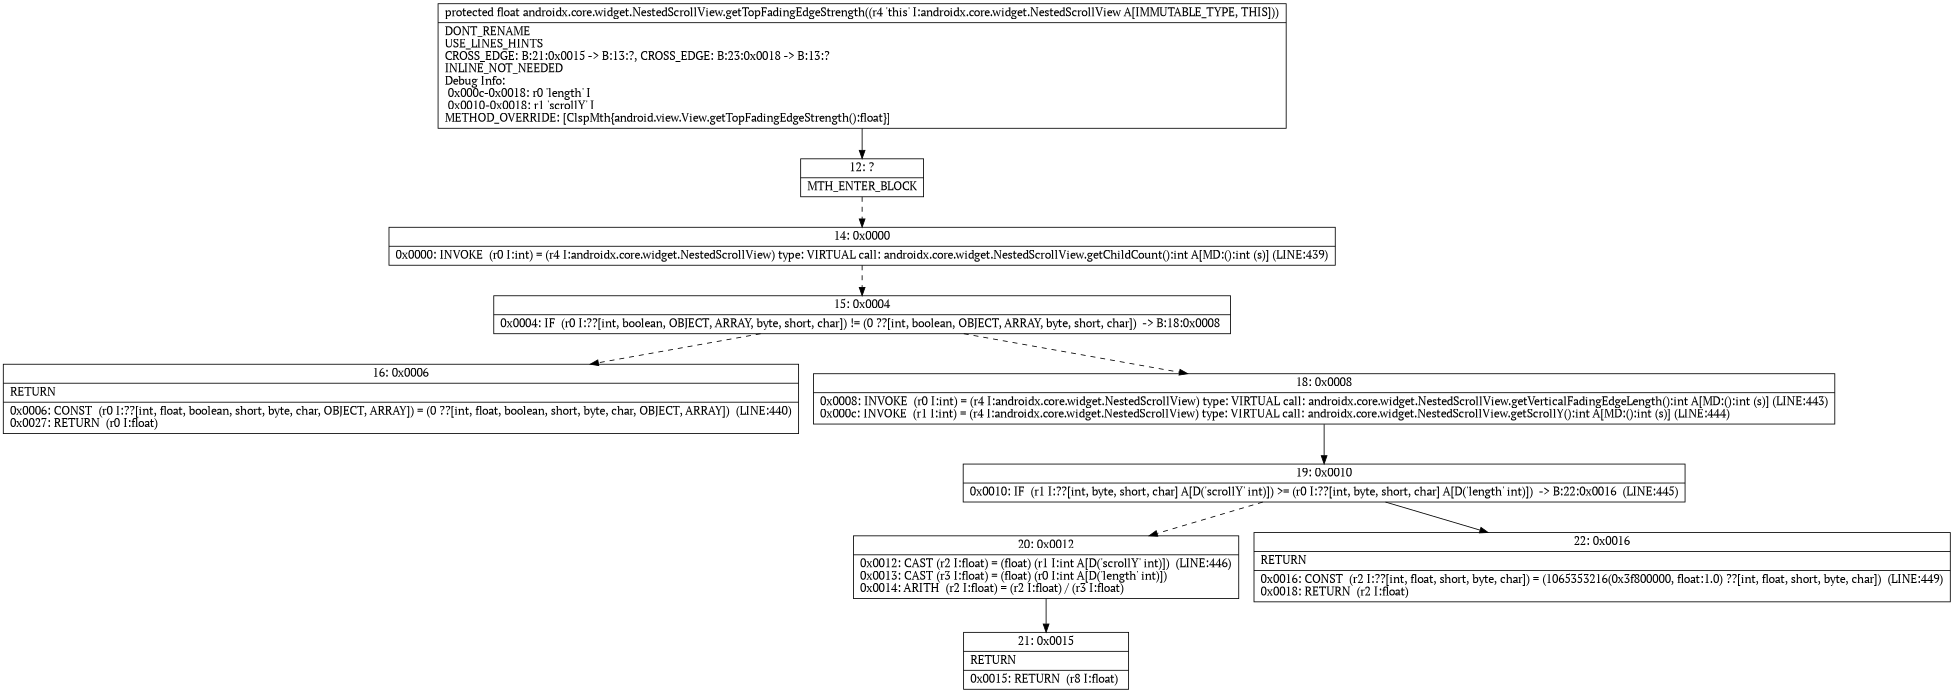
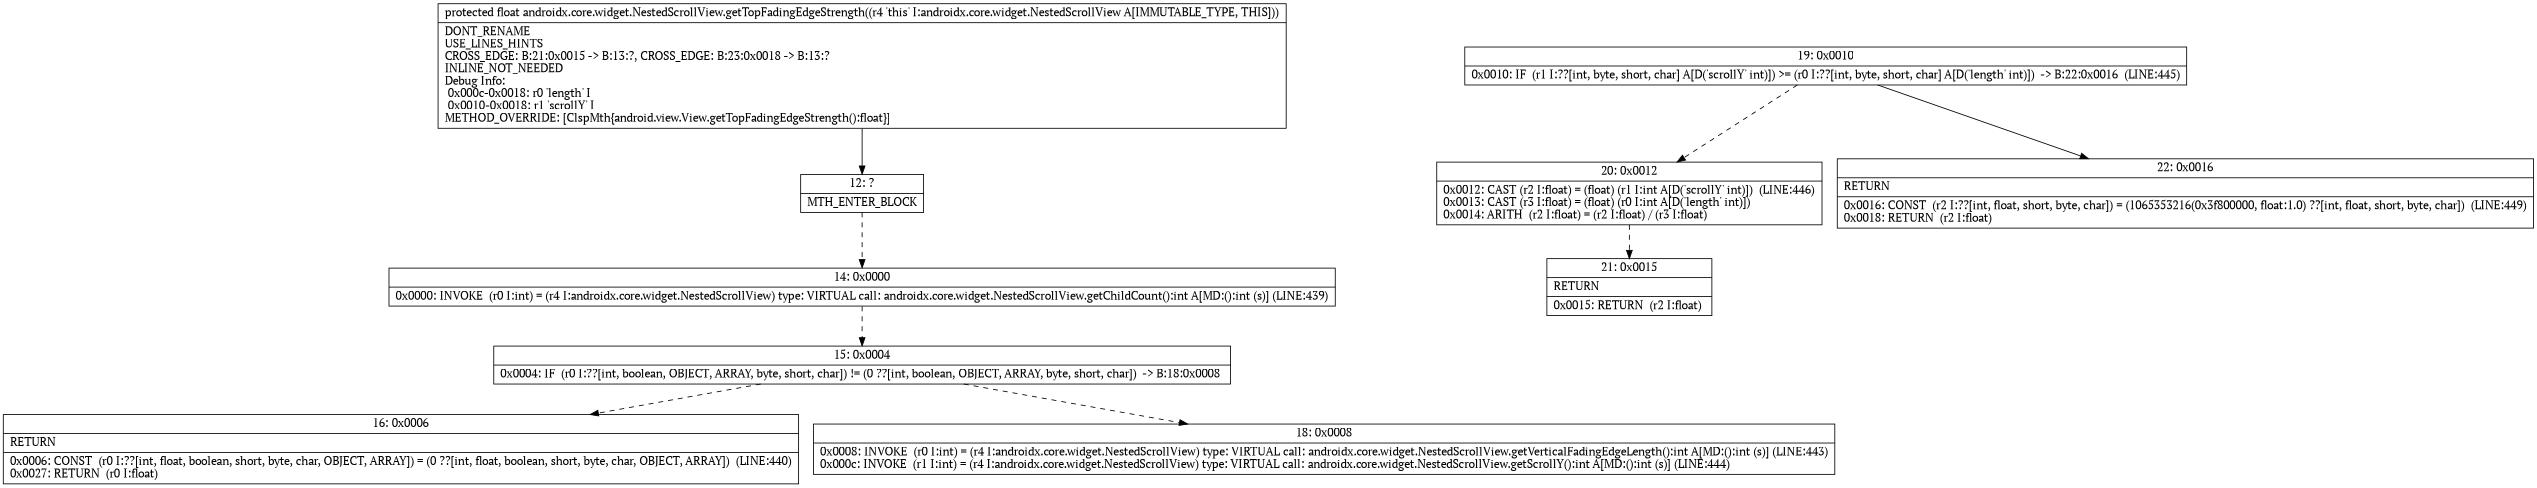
(1324, 440) -> none
(1046, 611) -> (1629, 238)
(1046, 679) -> (1629, 306)
